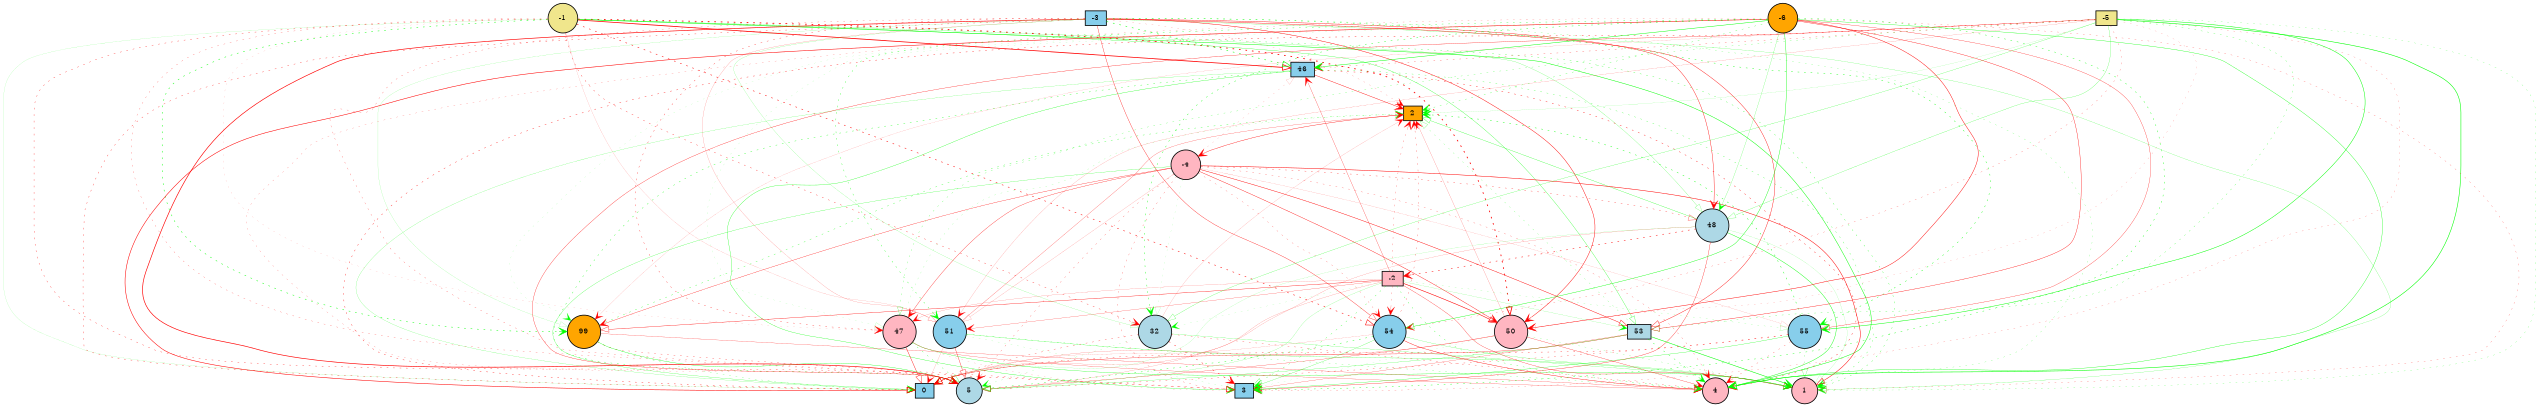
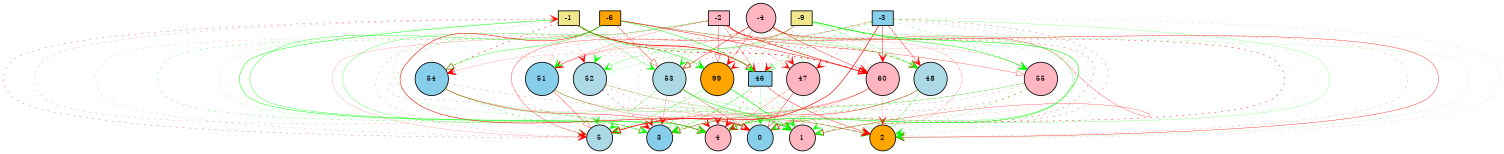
(563, 18) -> (569, 18)
(1783, 18) -> (610, 18)
(2106, 18) -> (802, 18)
(1160, 43) -> (614, 46)
(1706, 74) -> (781, 42)
none -> (758, 107)
(1413, 113) -> (883, 138)
(1278, 132) -> (1438, 74)
(162, 166) -> (637, 46)
(1434, 181) -> (841, 47)
(1634, 190) -> (1271, 60)
(1022, 205) -> (779, 44)
(1192, 208) -> none
(1529, 225) -> (771, 114)
(1568, 250) -> (818, 48)
(1592, 304) -> (872, 50)
(1155, 332) -> (590, 79)
(1511, 332) -> (883, 79)
(1639, 332) -> (669, 79)
(1805, 332) -> (1041, 79)
(1333, 333) -> (349, 63)
(1835, 334) -> (828, 111)
(1294, 335) -> (398, 47)
(134, 341) -> (10, 95)
(1675, 359) -> (692, 107)
(1147, 362) -> (718, 106)
(1319, 363) -> (541, 113)
(1310, 369) -> (636, 107)
(911, 371) -> (690, 107)
(1347, 375) -> (803, 102)
(925, 391) -> (760, 138)
(1244, 391) -> (660, 138)
